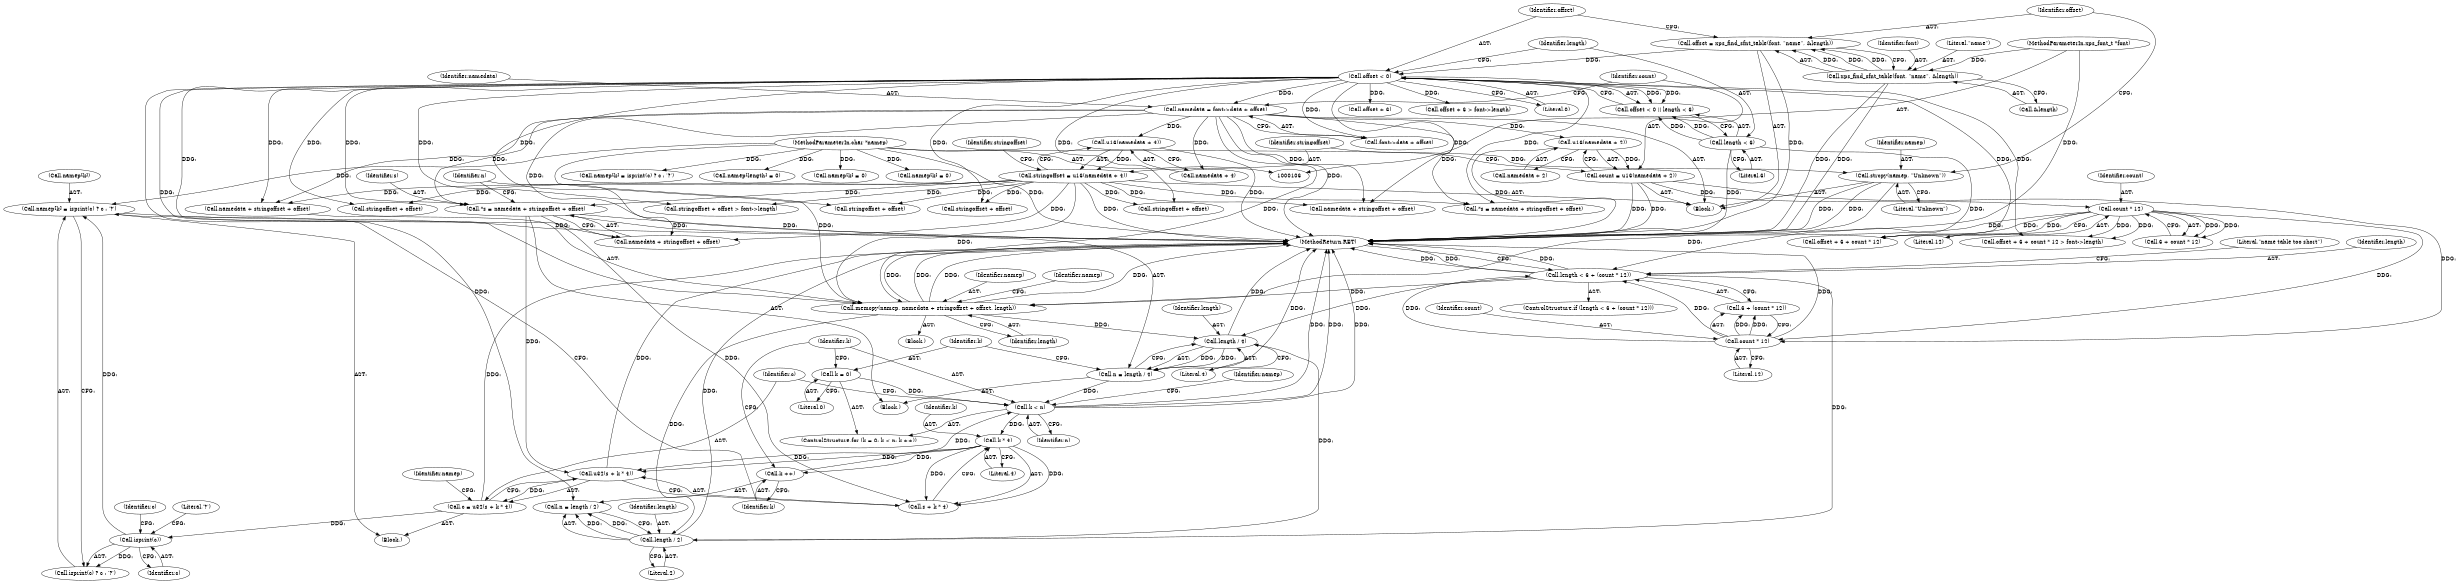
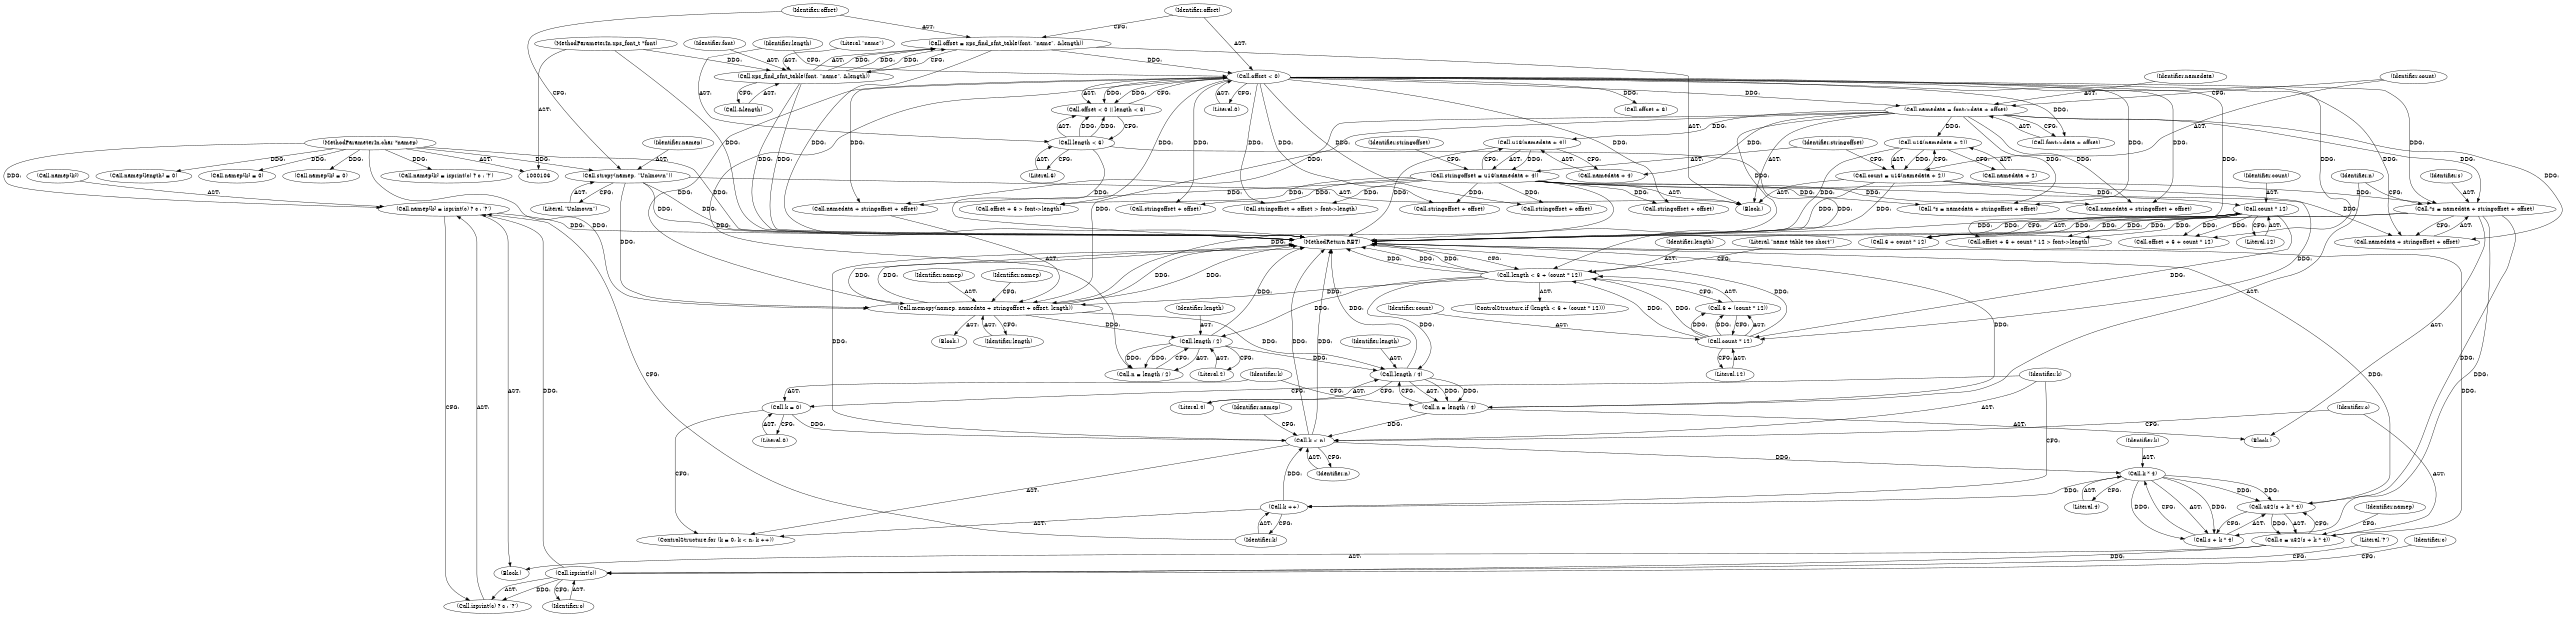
(1144, 229) -> (1265, 198)
(859, 408) -> (683, 474)
(661, 498) -> (1022, 523)
